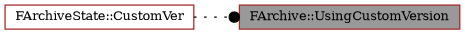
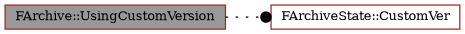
(211, 17) -> (243, 17)
